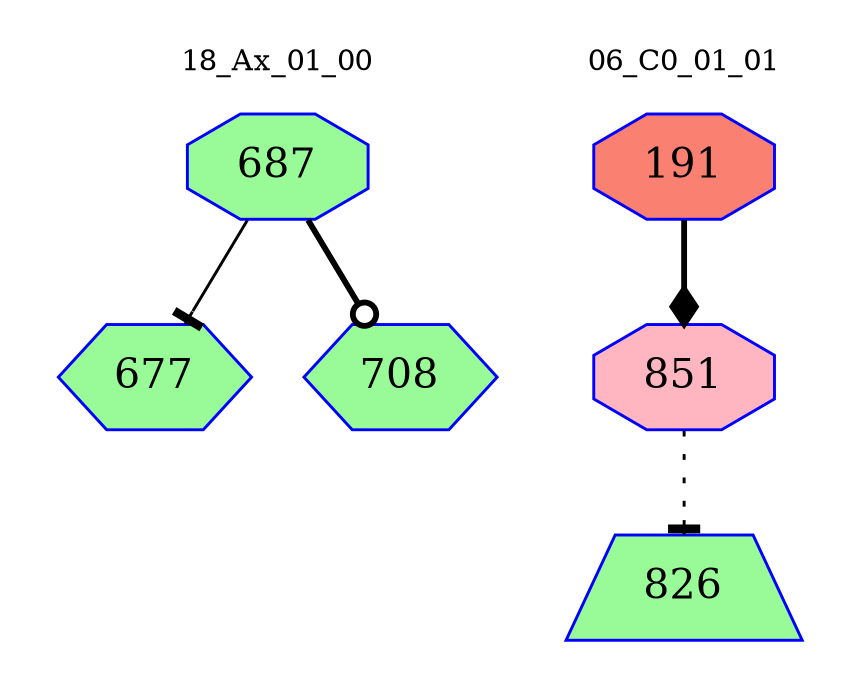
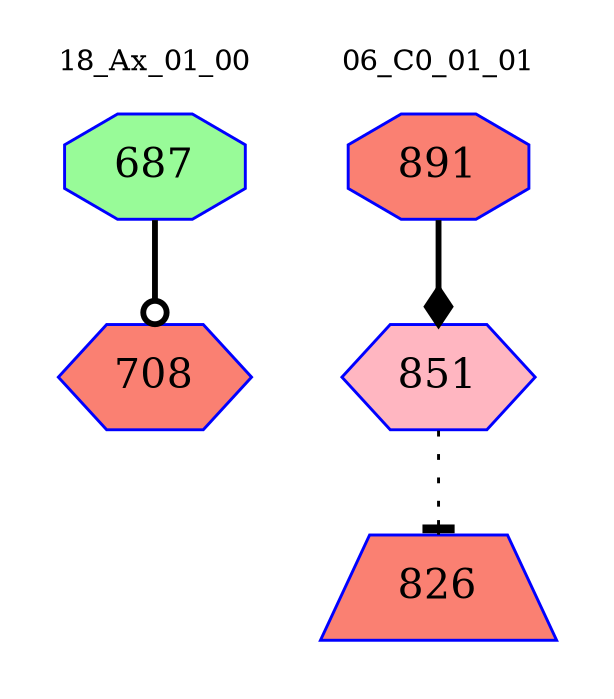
(684, 167) -> (439, 167)
(155, 377) -> none
(401, 377) -> (155, 377)
(684, 377) -> (439, 377)
(684, 588) -> (439, 588)
